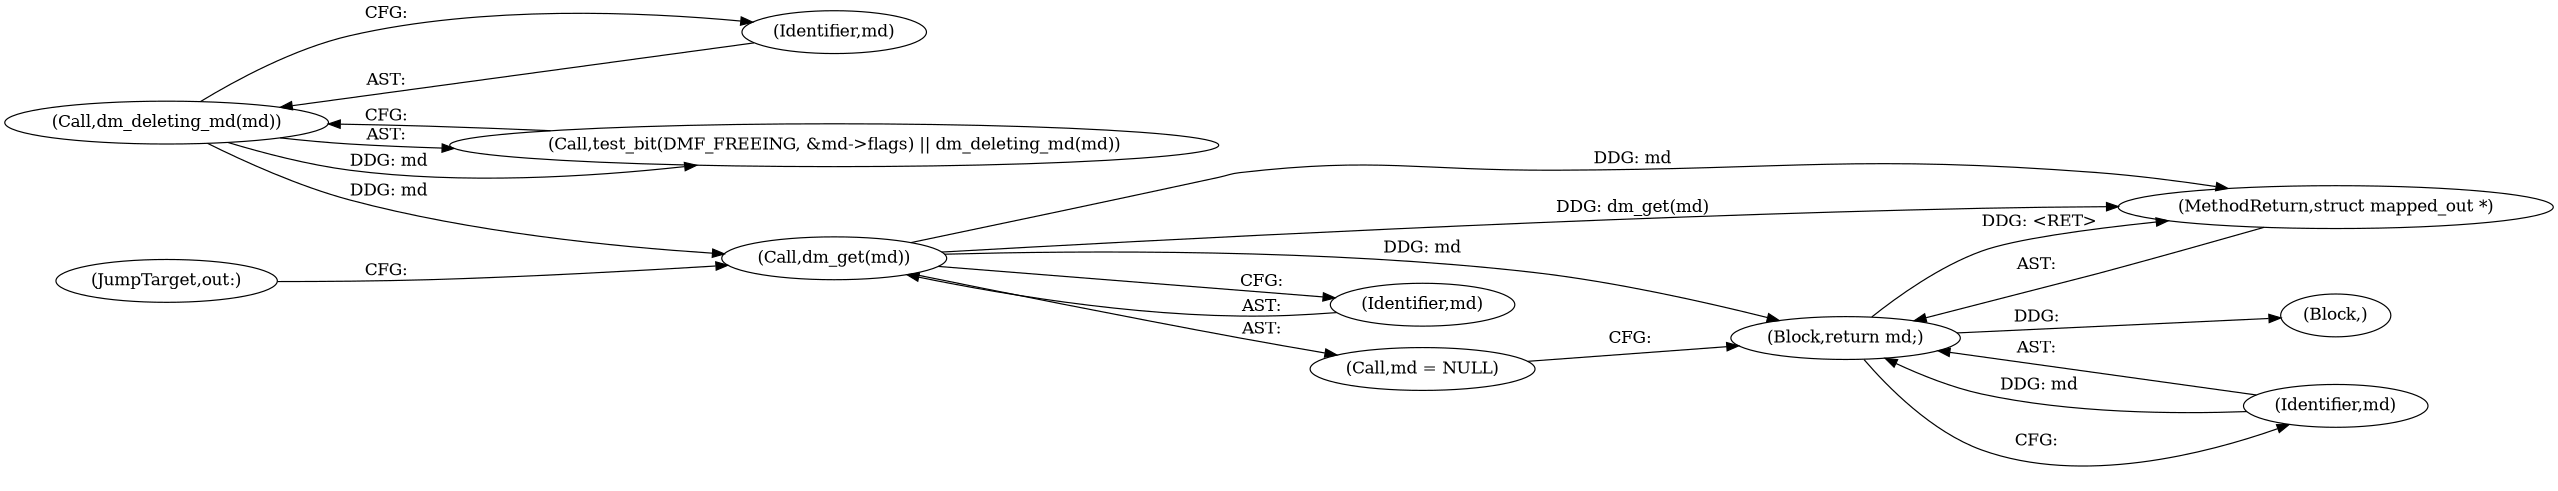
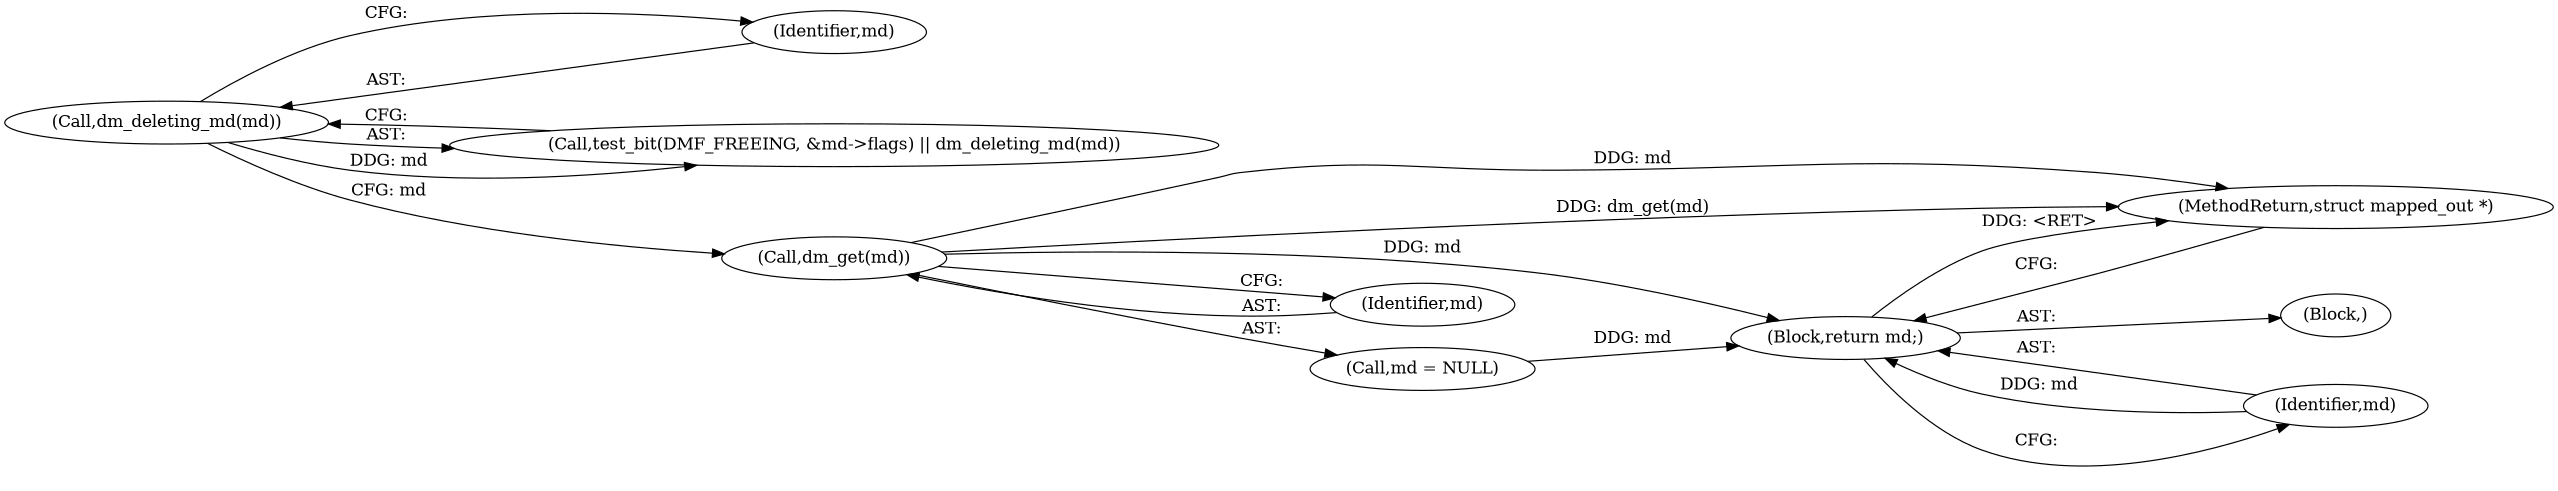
(389, 191) -> (389, 191)
(2039, 265) -> (2039, 265)
(167, 281) -> none
(2039, 317) -> (2039, 317)
(1633, 339) -> (1633, 339)
